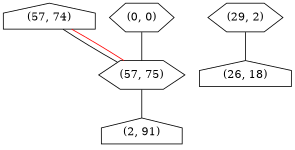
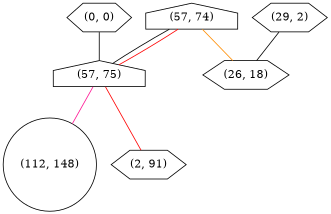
none -> (218, 45)
(142, 75) -> (99, 75)
(245, 75) -> (246, 75)
(142, 104) -> (123, 119)
(142, 132) -> (149, 165)
none -> (50, 165)
